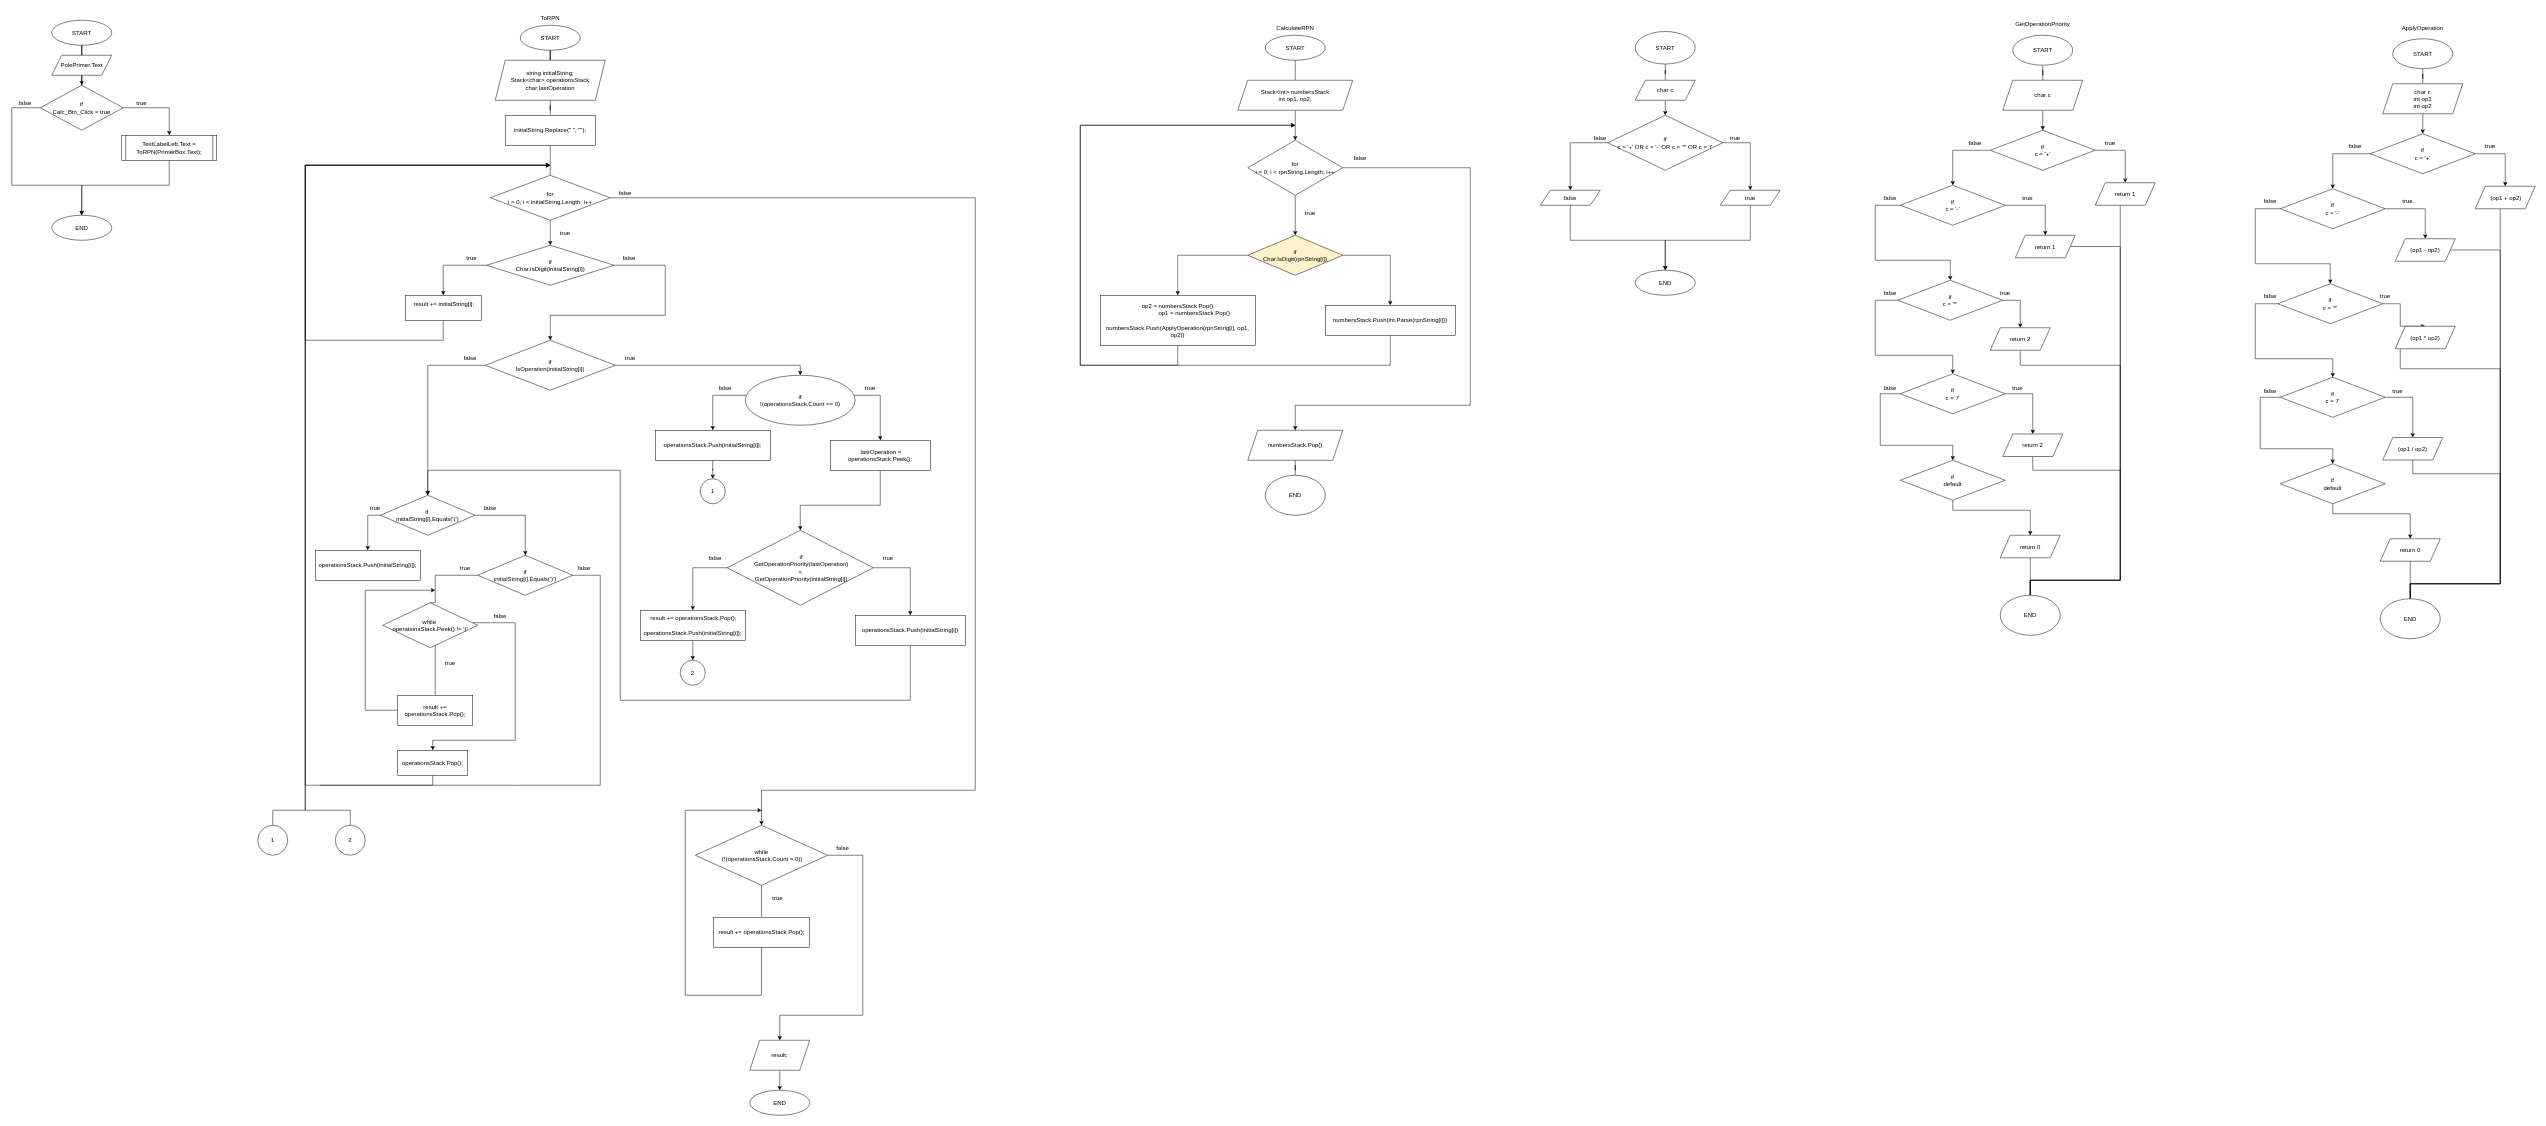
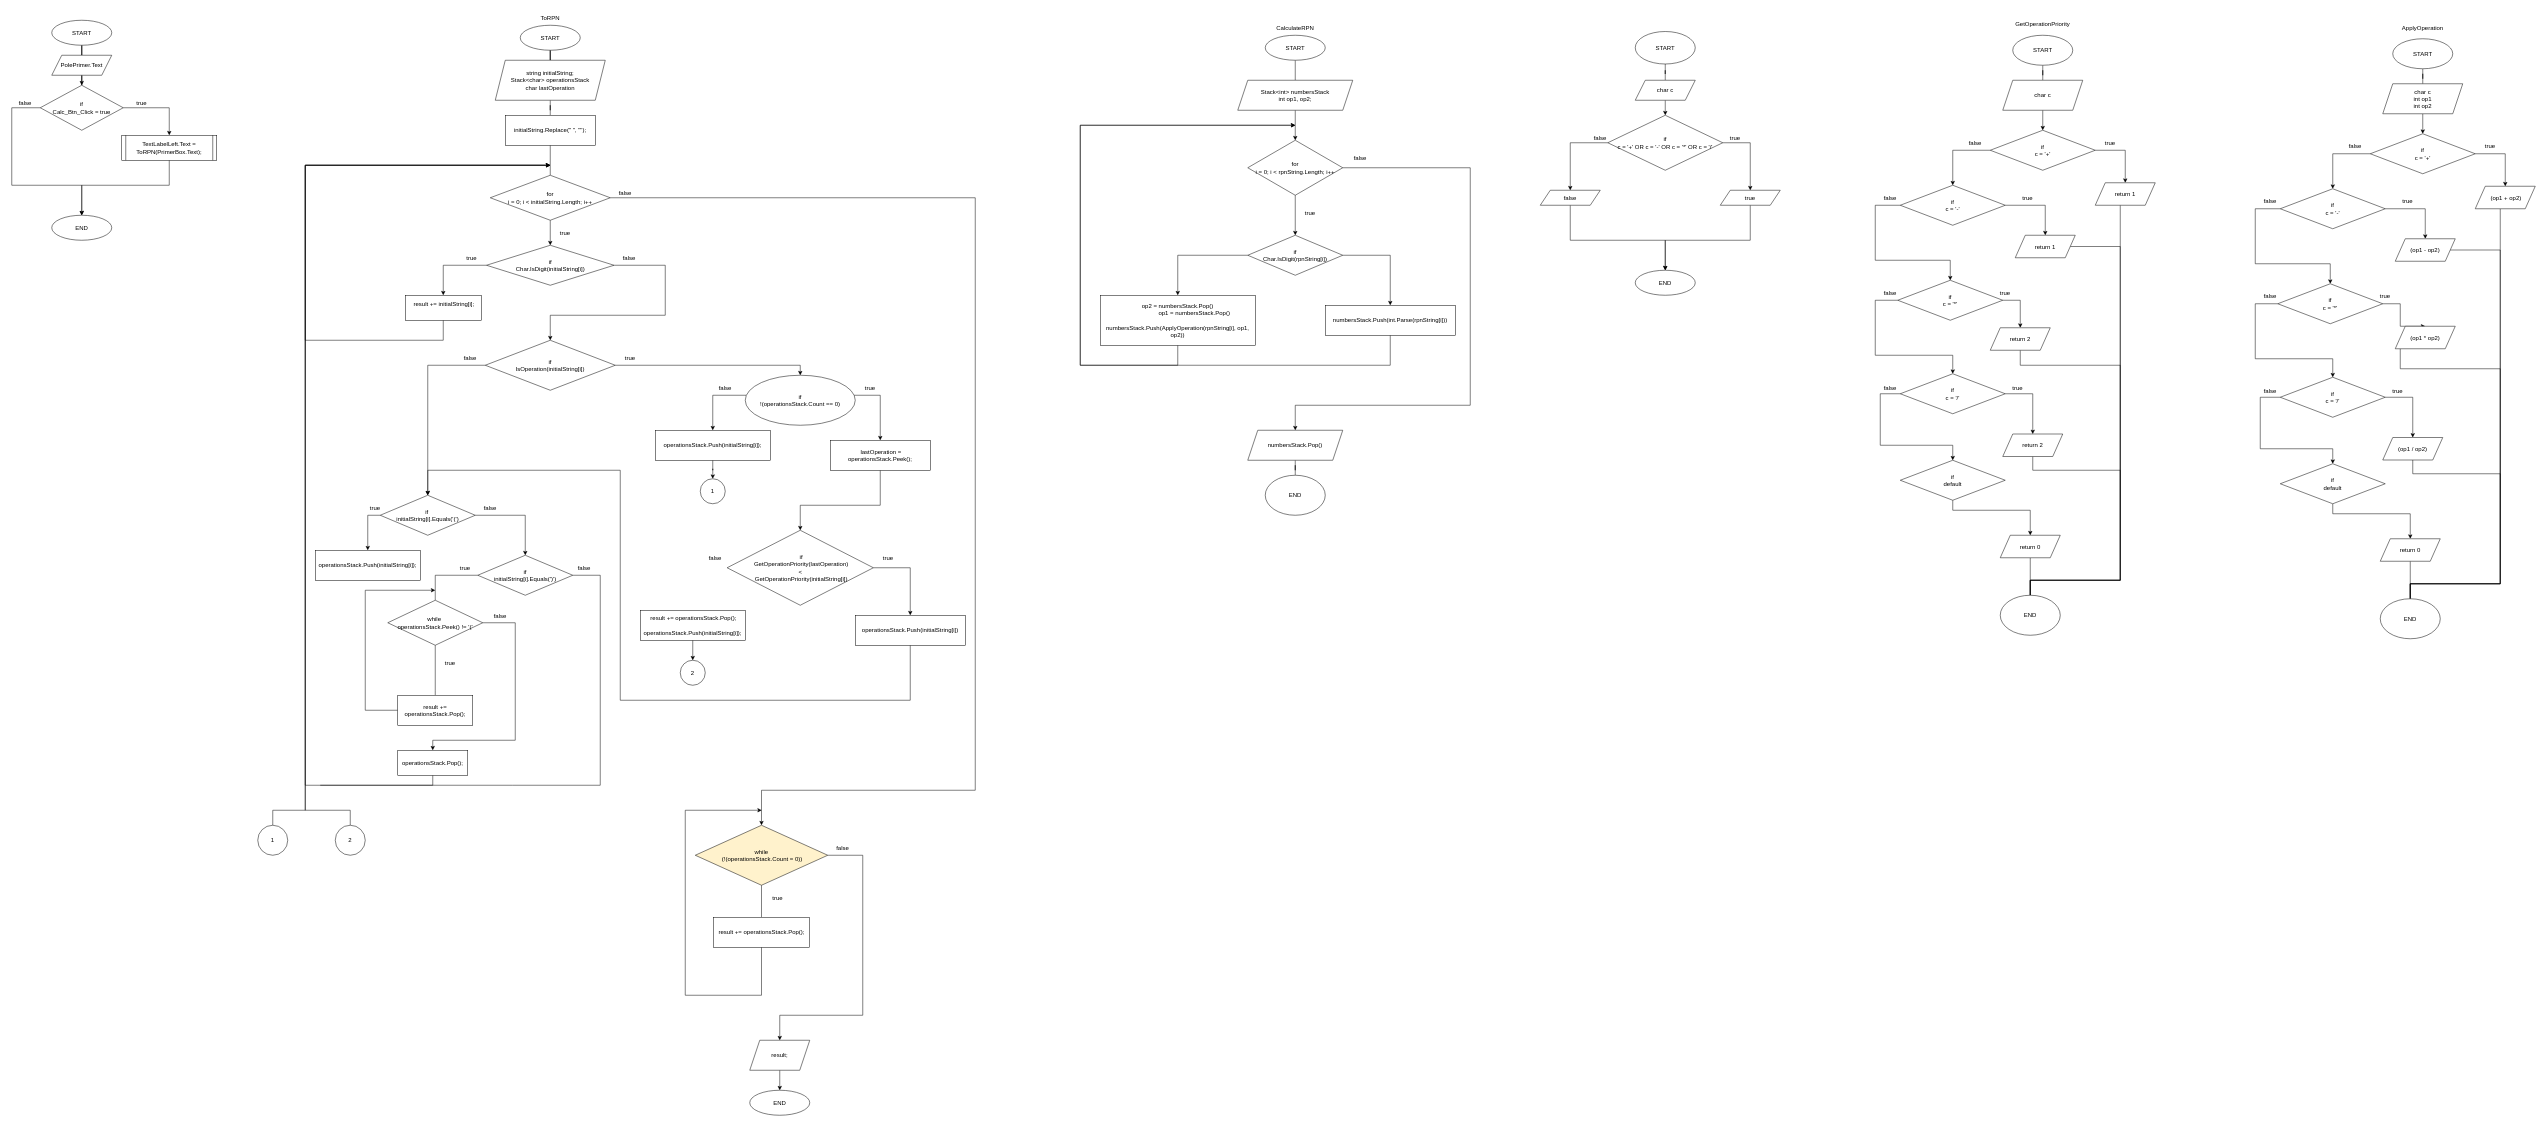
(1295, 255) -> (1295, 255)
(693, 605) -> none
(430, 625) -> (435, 623)
(762, 855) -> (762, 855)
